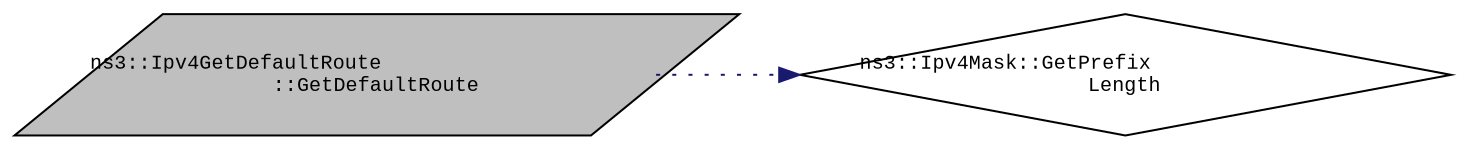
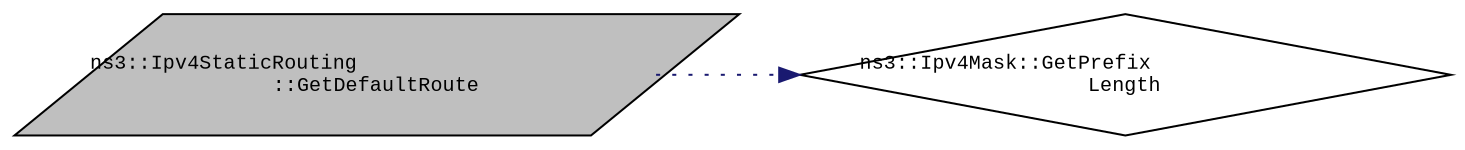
(377, 75) -> (377, 75)
